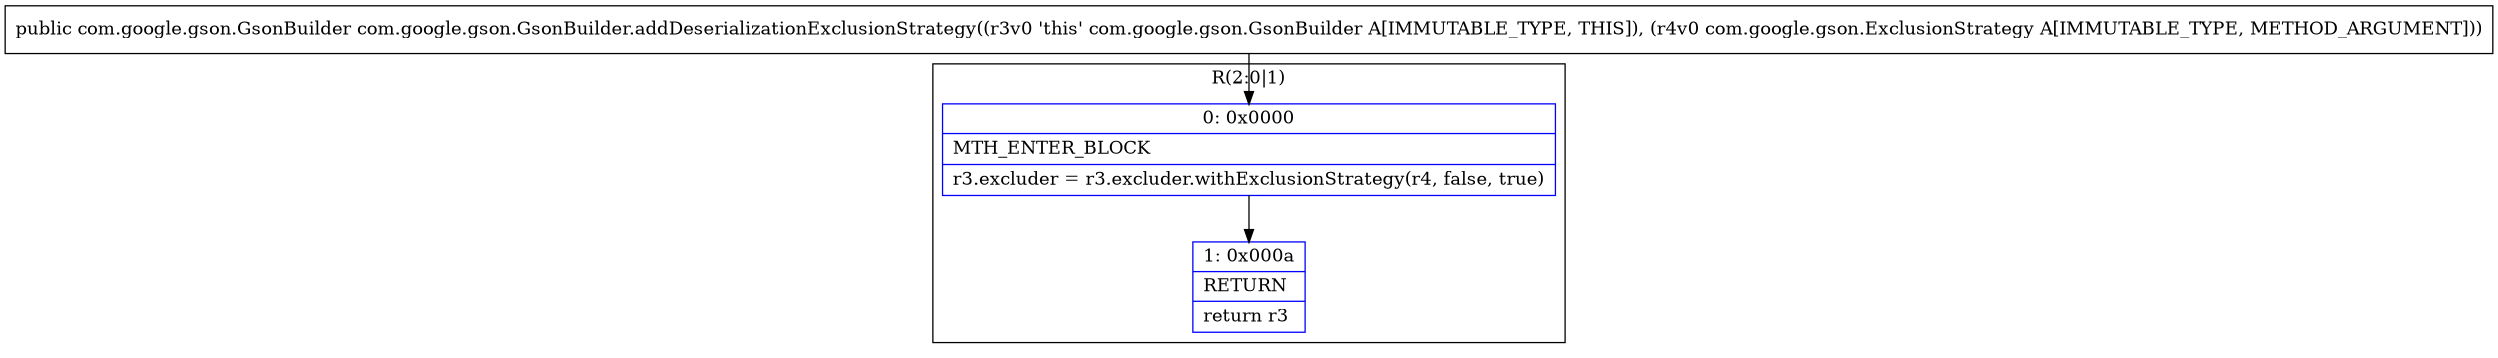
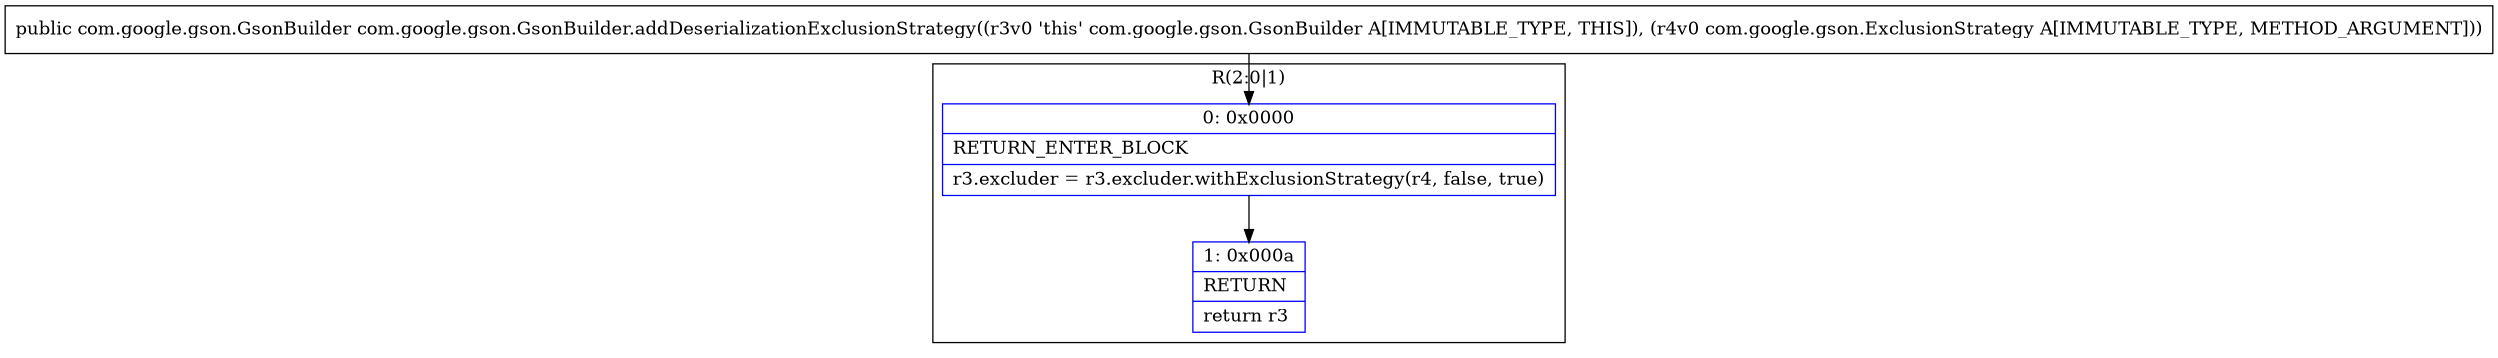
(1052, 148) -> (1071, 148)
